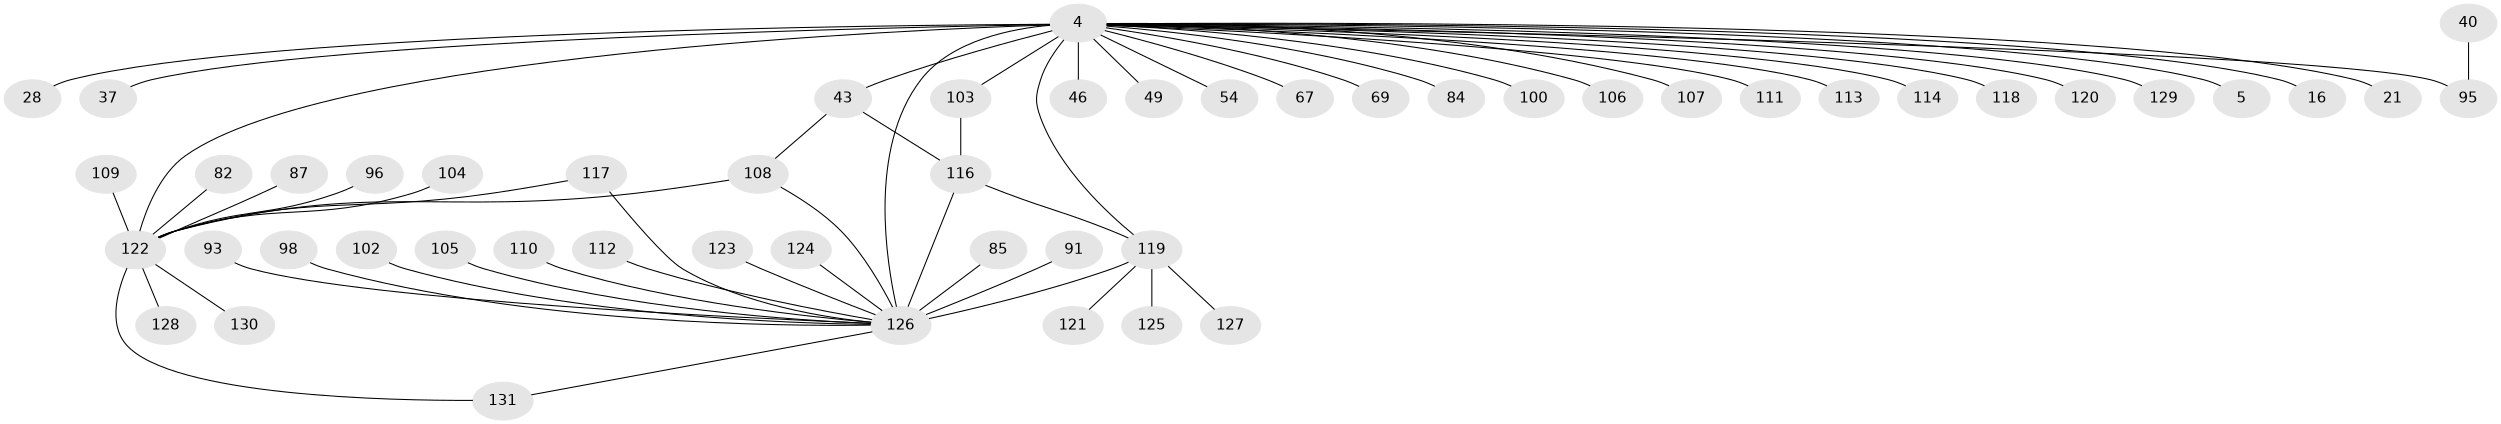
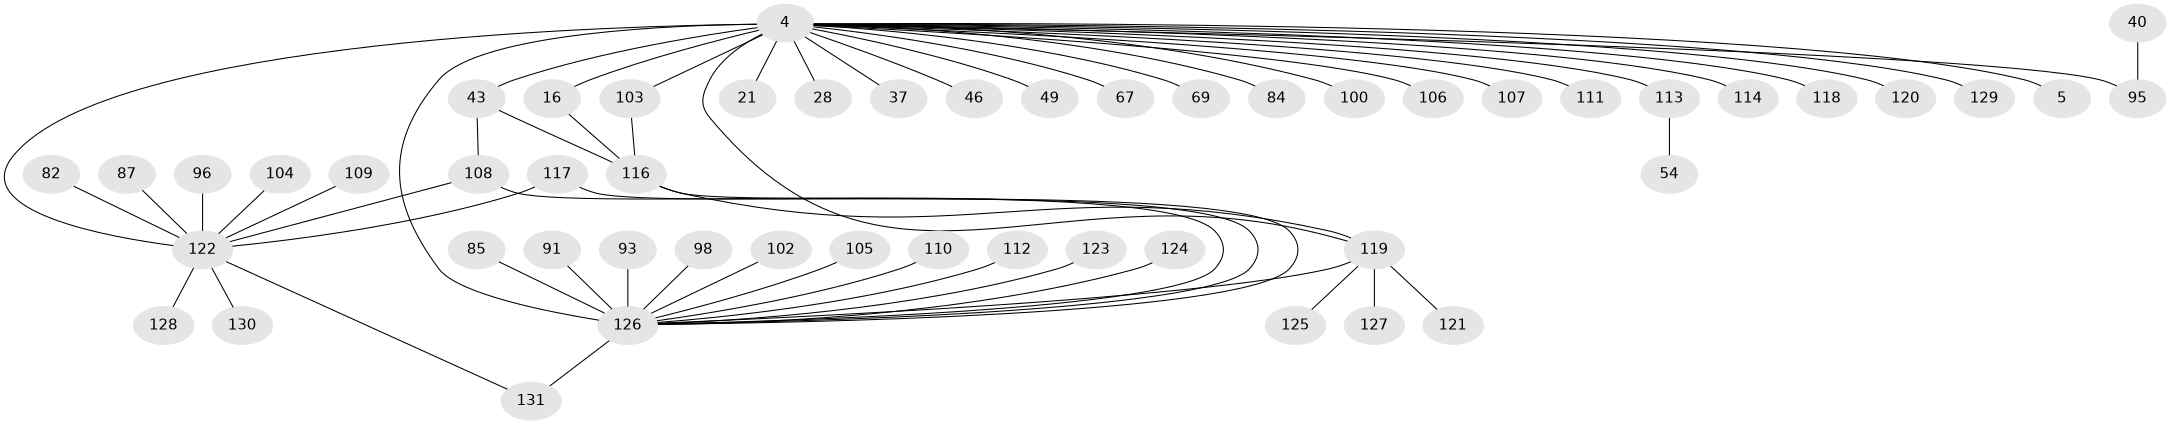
(1154, 61) -> (1669, 137)
none -> (594, 136)
